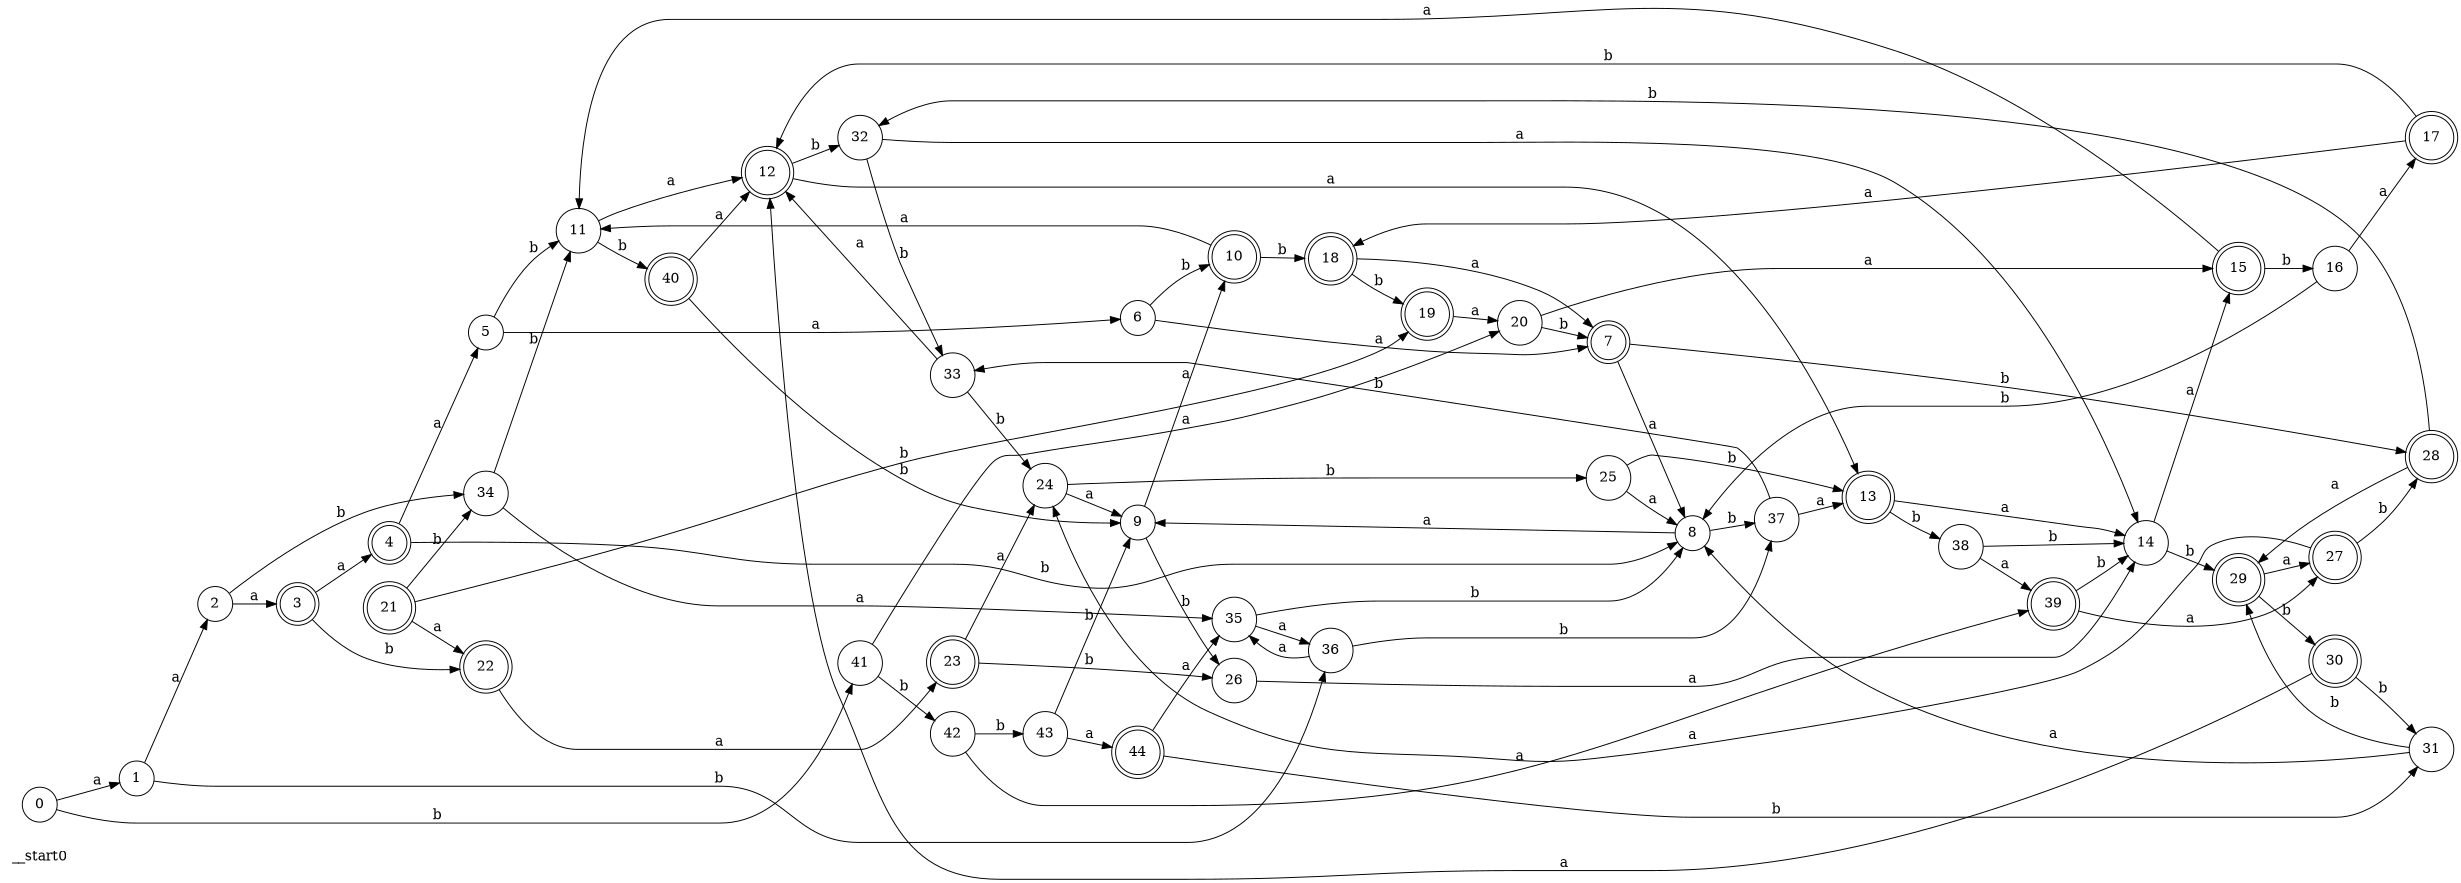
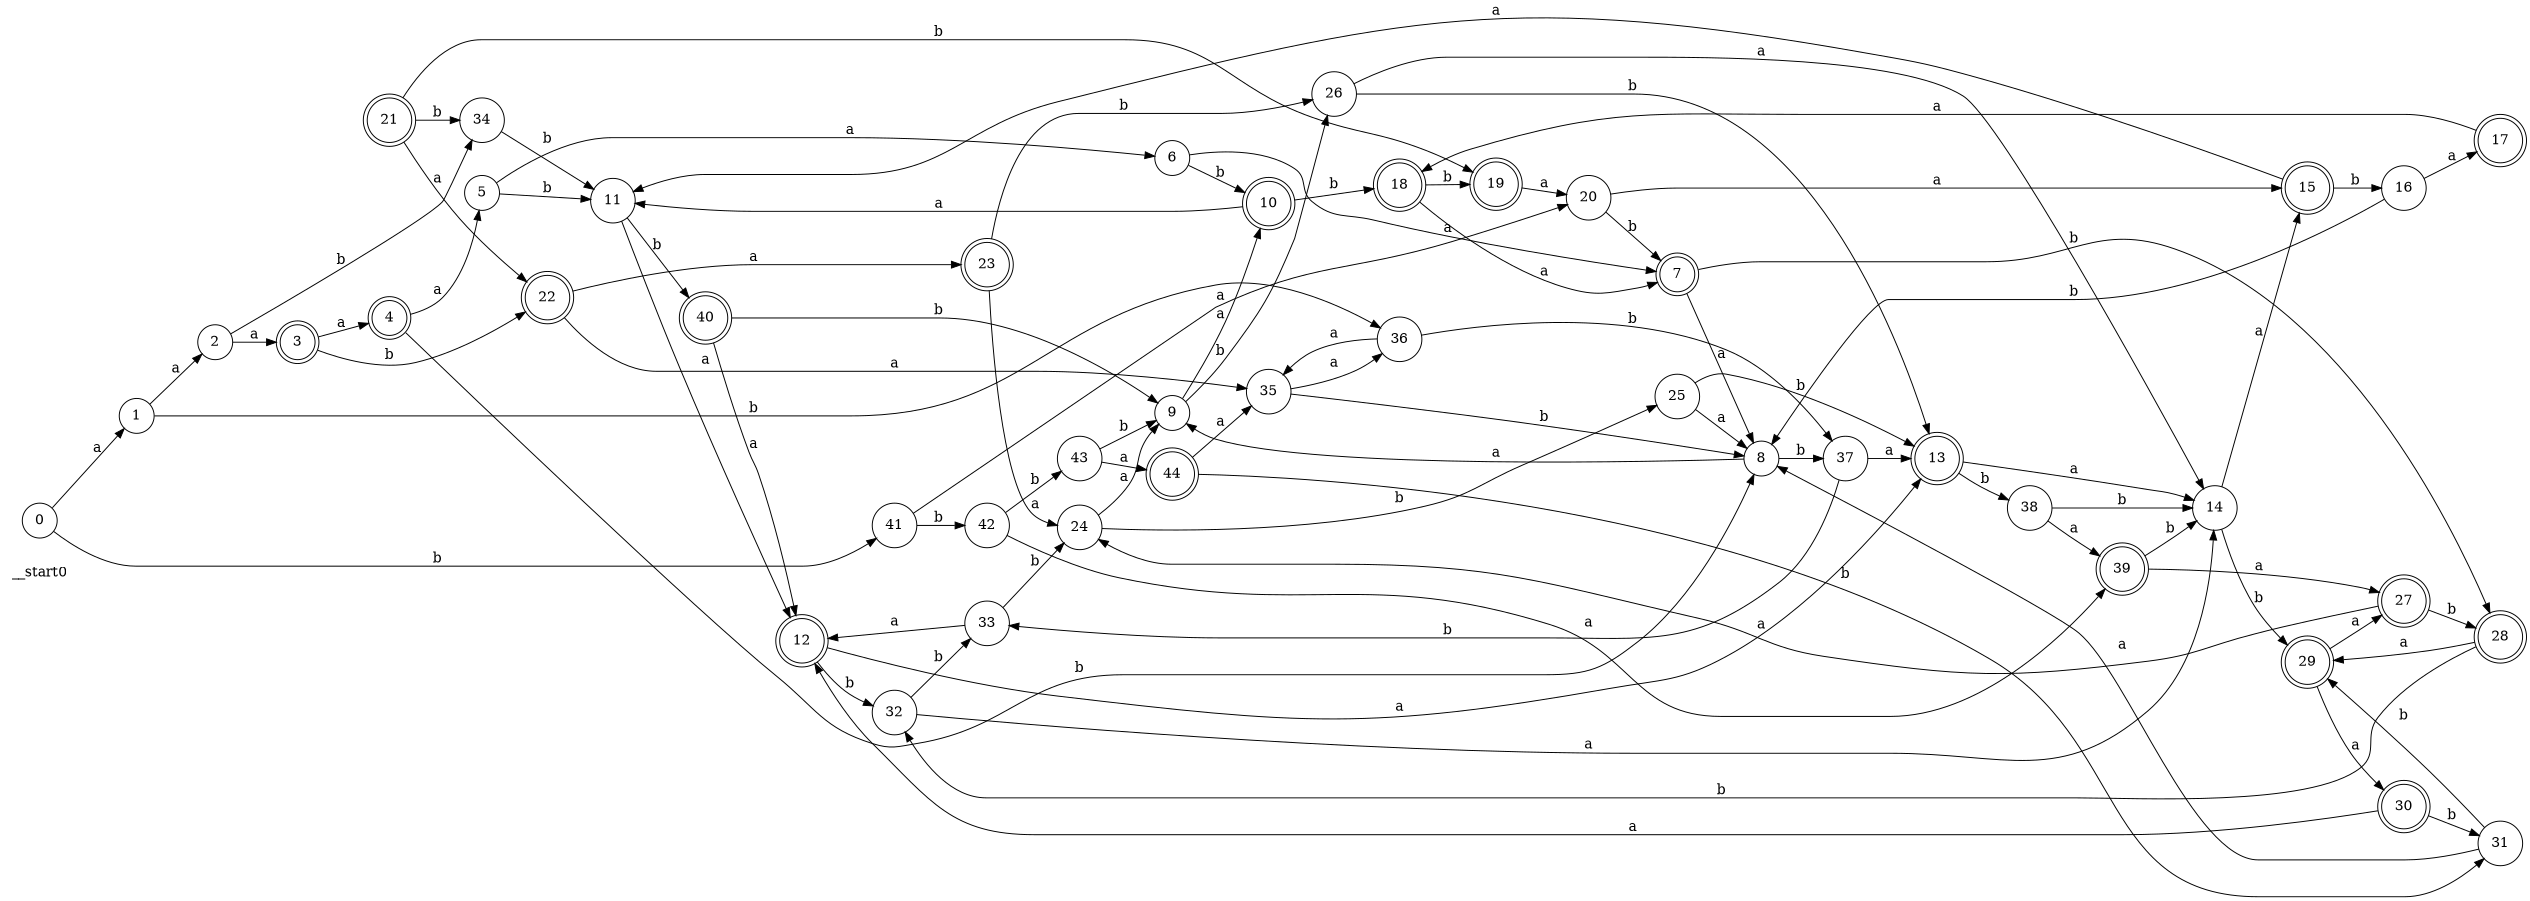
(1590, 64) -> none
none -> (1725, 121)
(840, 606) -> (892, 371)
(2287, 611) -> (2356, 746)
